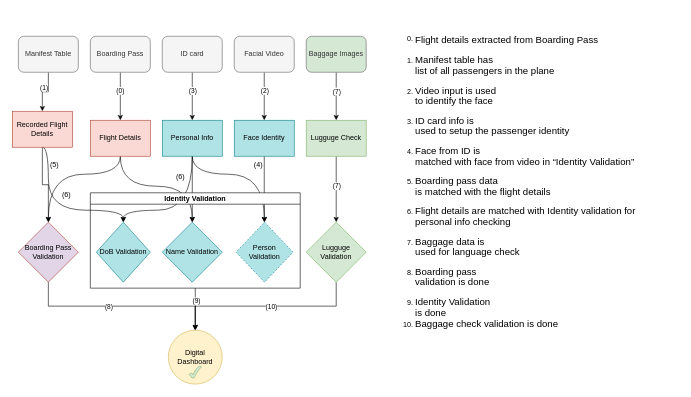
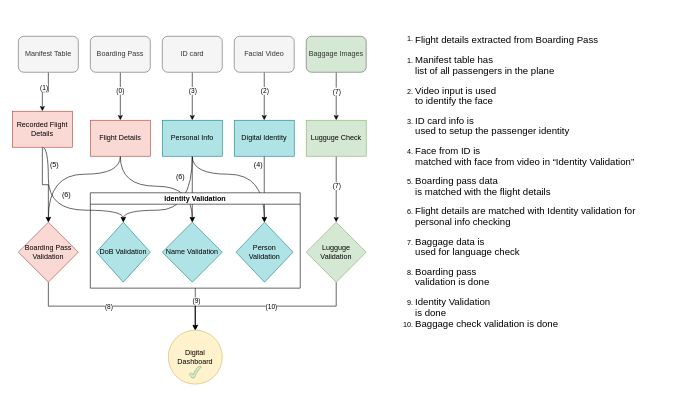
(410, 39) -> (410, 39)
(264, 138) -> (264, 138)
(48, 252) -> (48, 252)
(265, 252) -> (265, 252)
